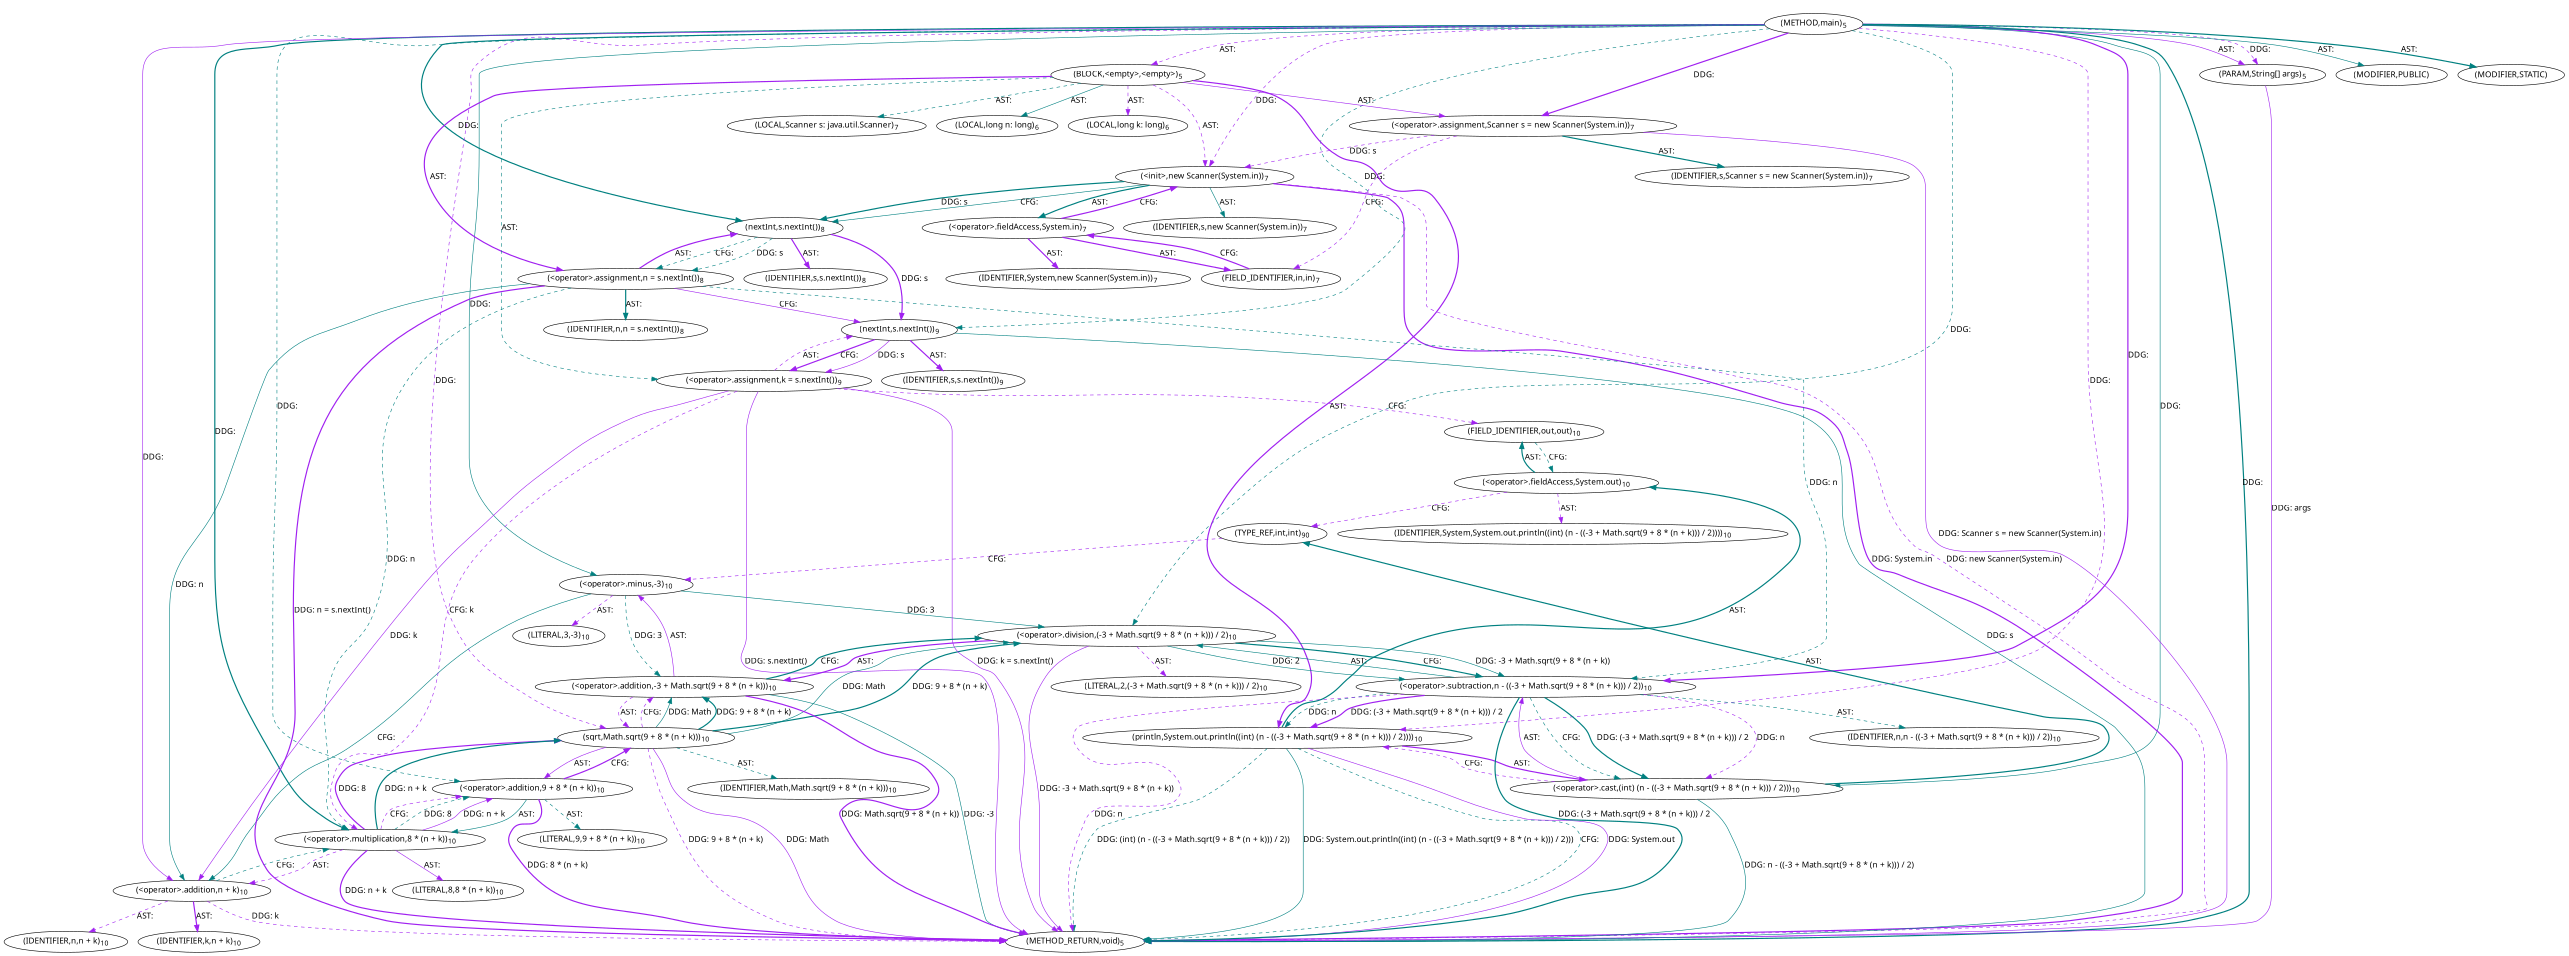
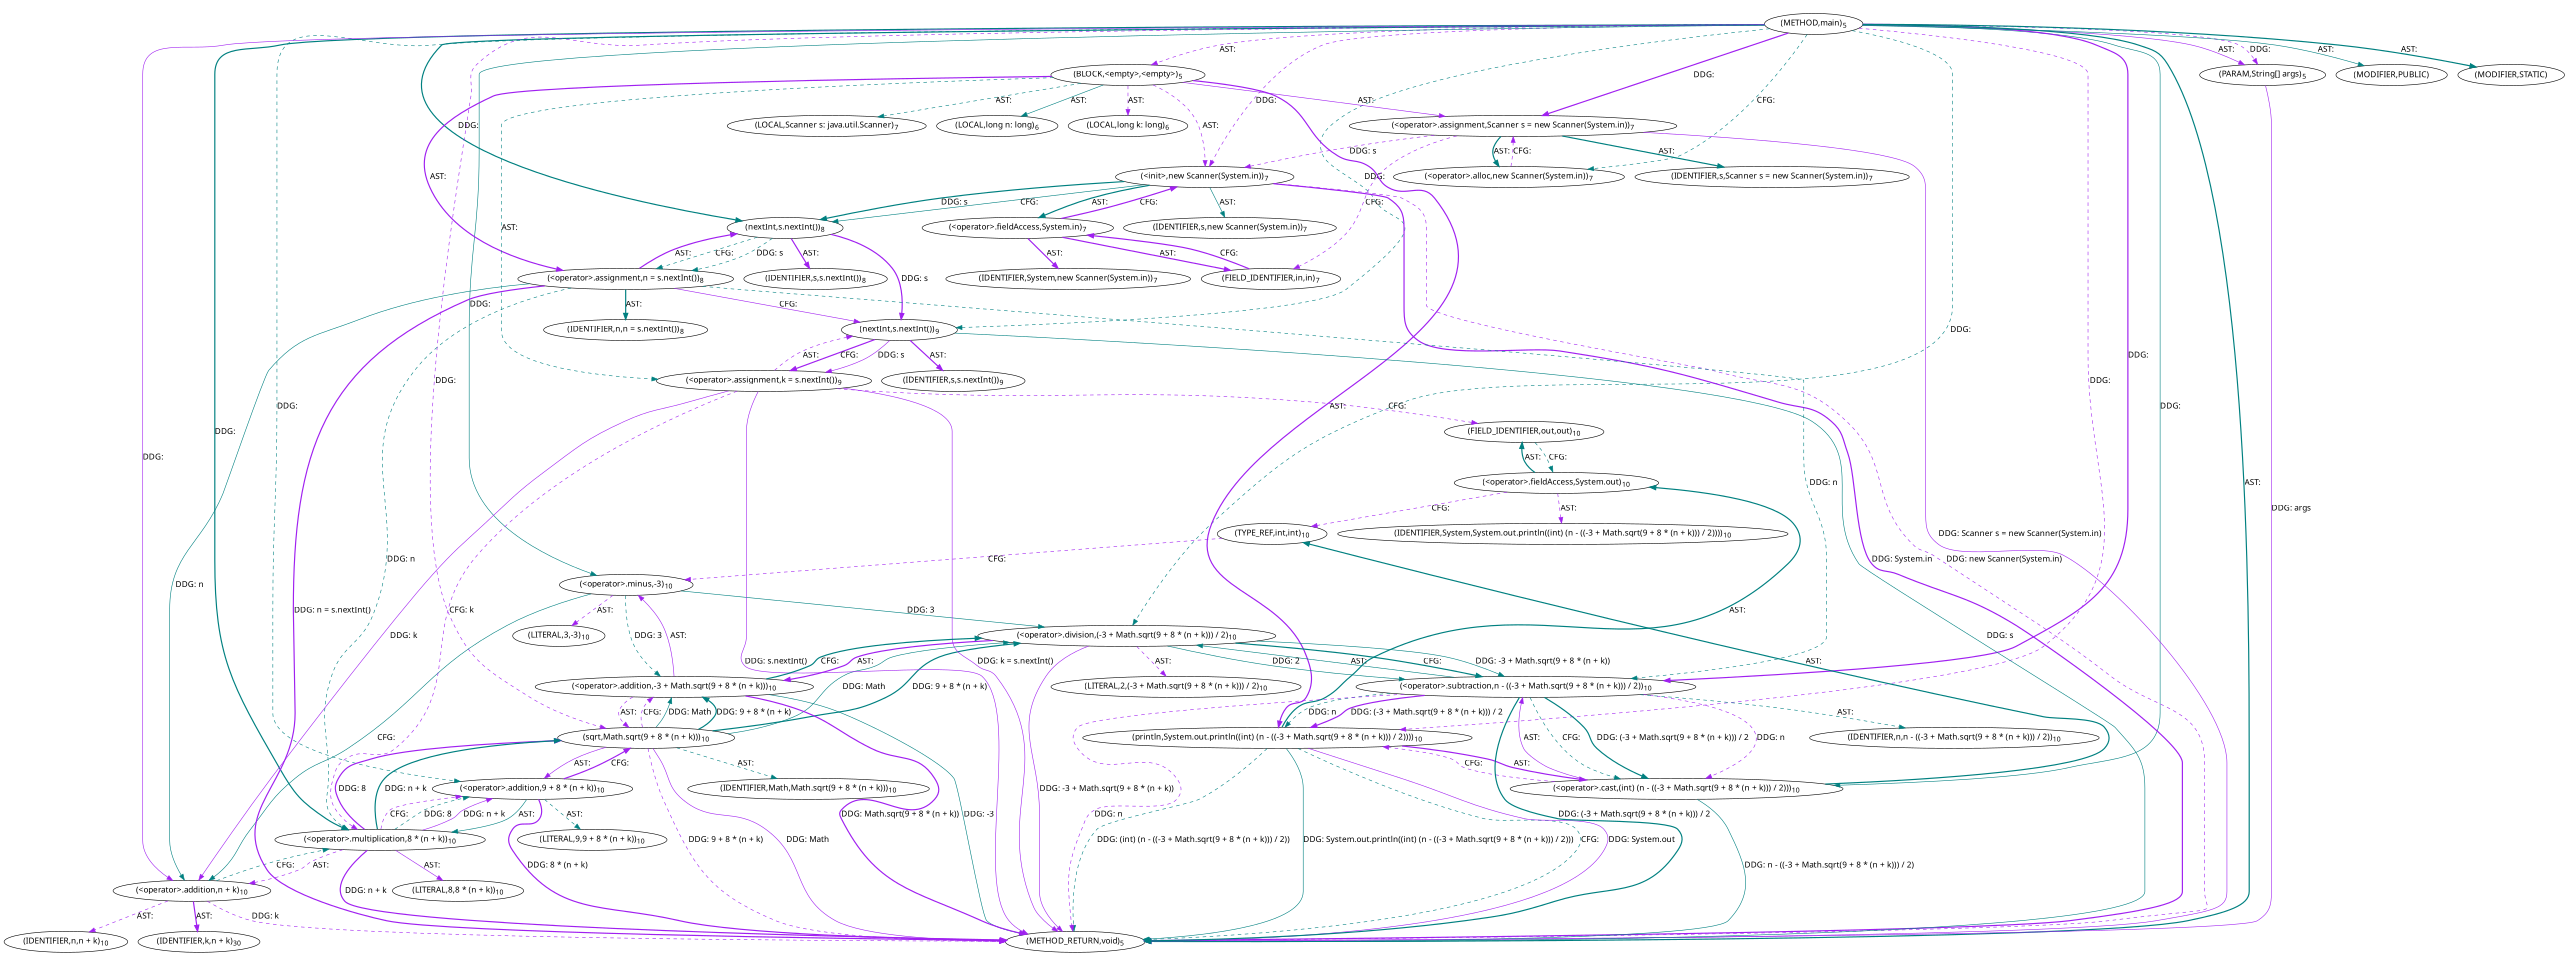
none -> (1509, 177)
(2254, 483) -> (2254, 483)
(1306, 533) -> (1306, 533)
(237, 941) -> (237, 941)
